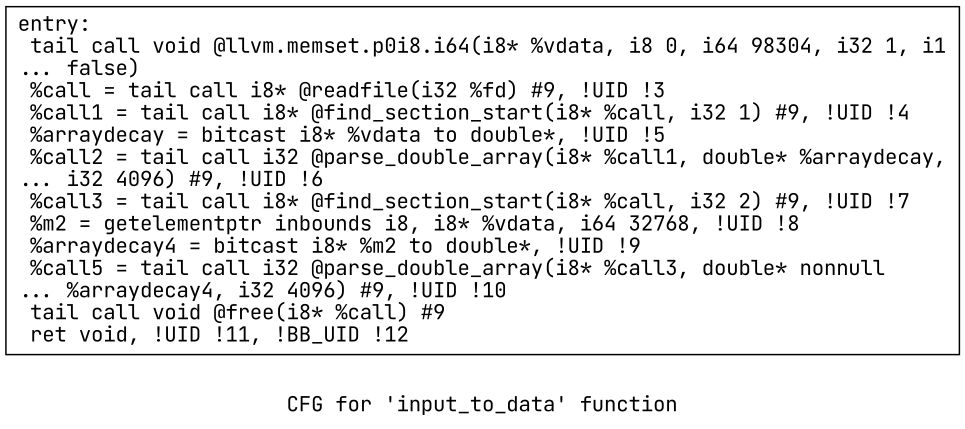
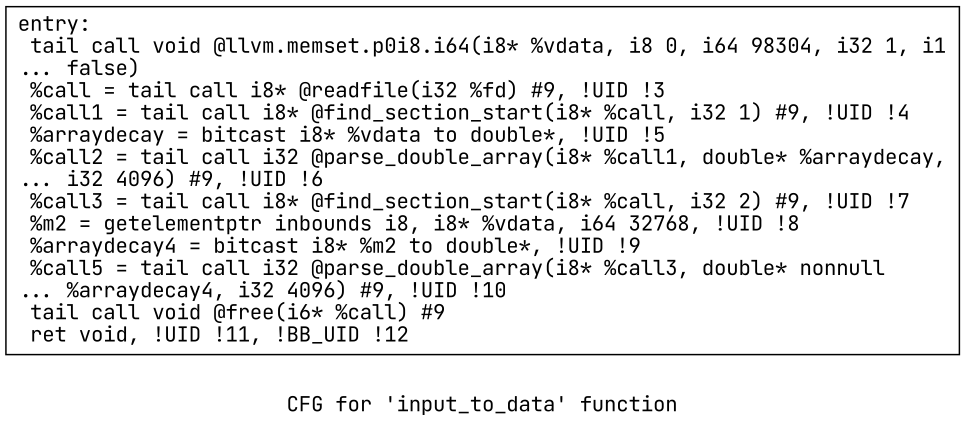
(232, 313) -> (232, 313)
